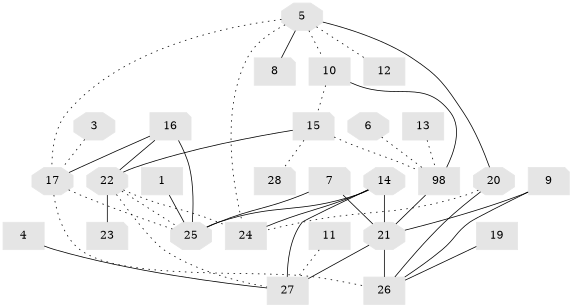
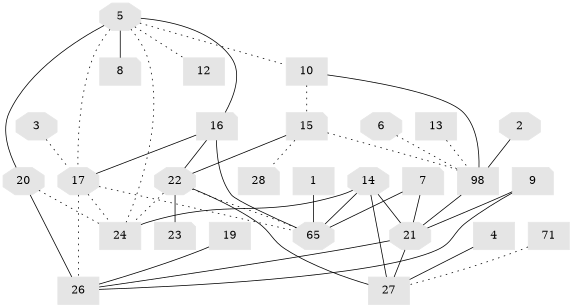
none -> (209, 38)
none -> (520, 126)
none -> (99, 208)
(191, 236) -> (314, 236)
(330, 236) -> (549, 236)
(180, 259) -> (277, 242)
